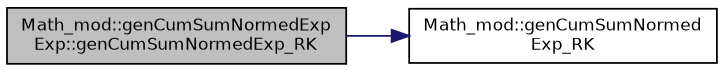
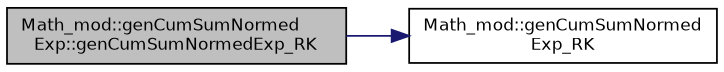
(177, 36) -> (177, 36)
